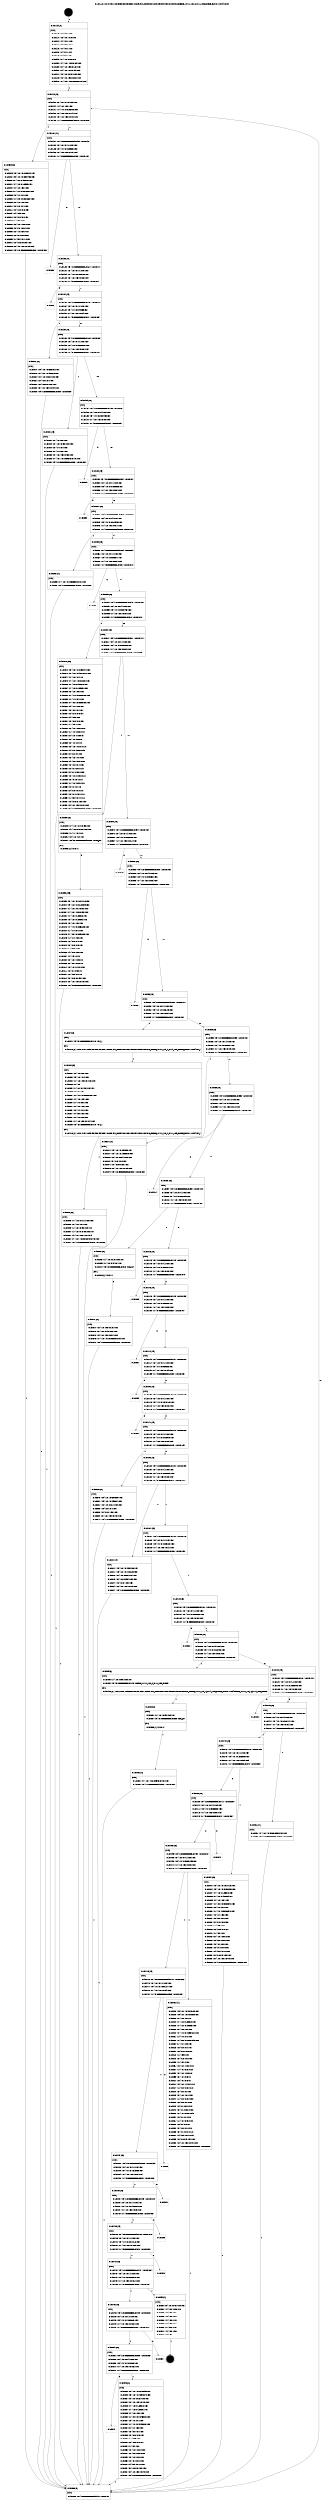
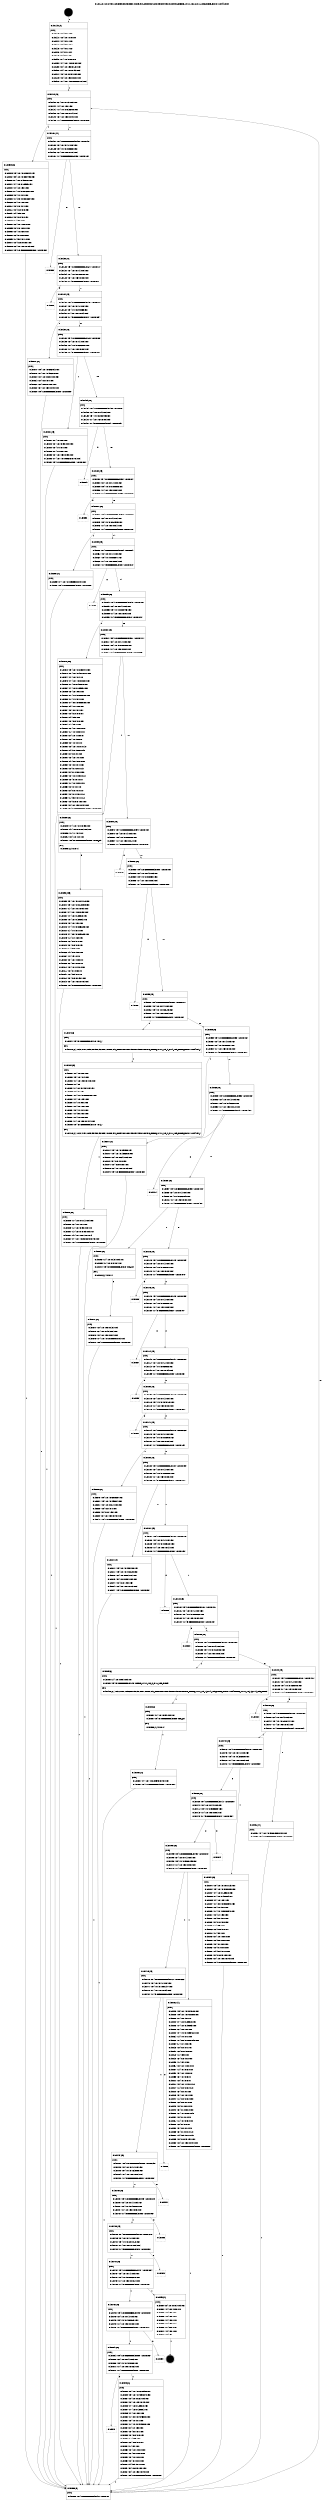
none -> (165, 1611)
